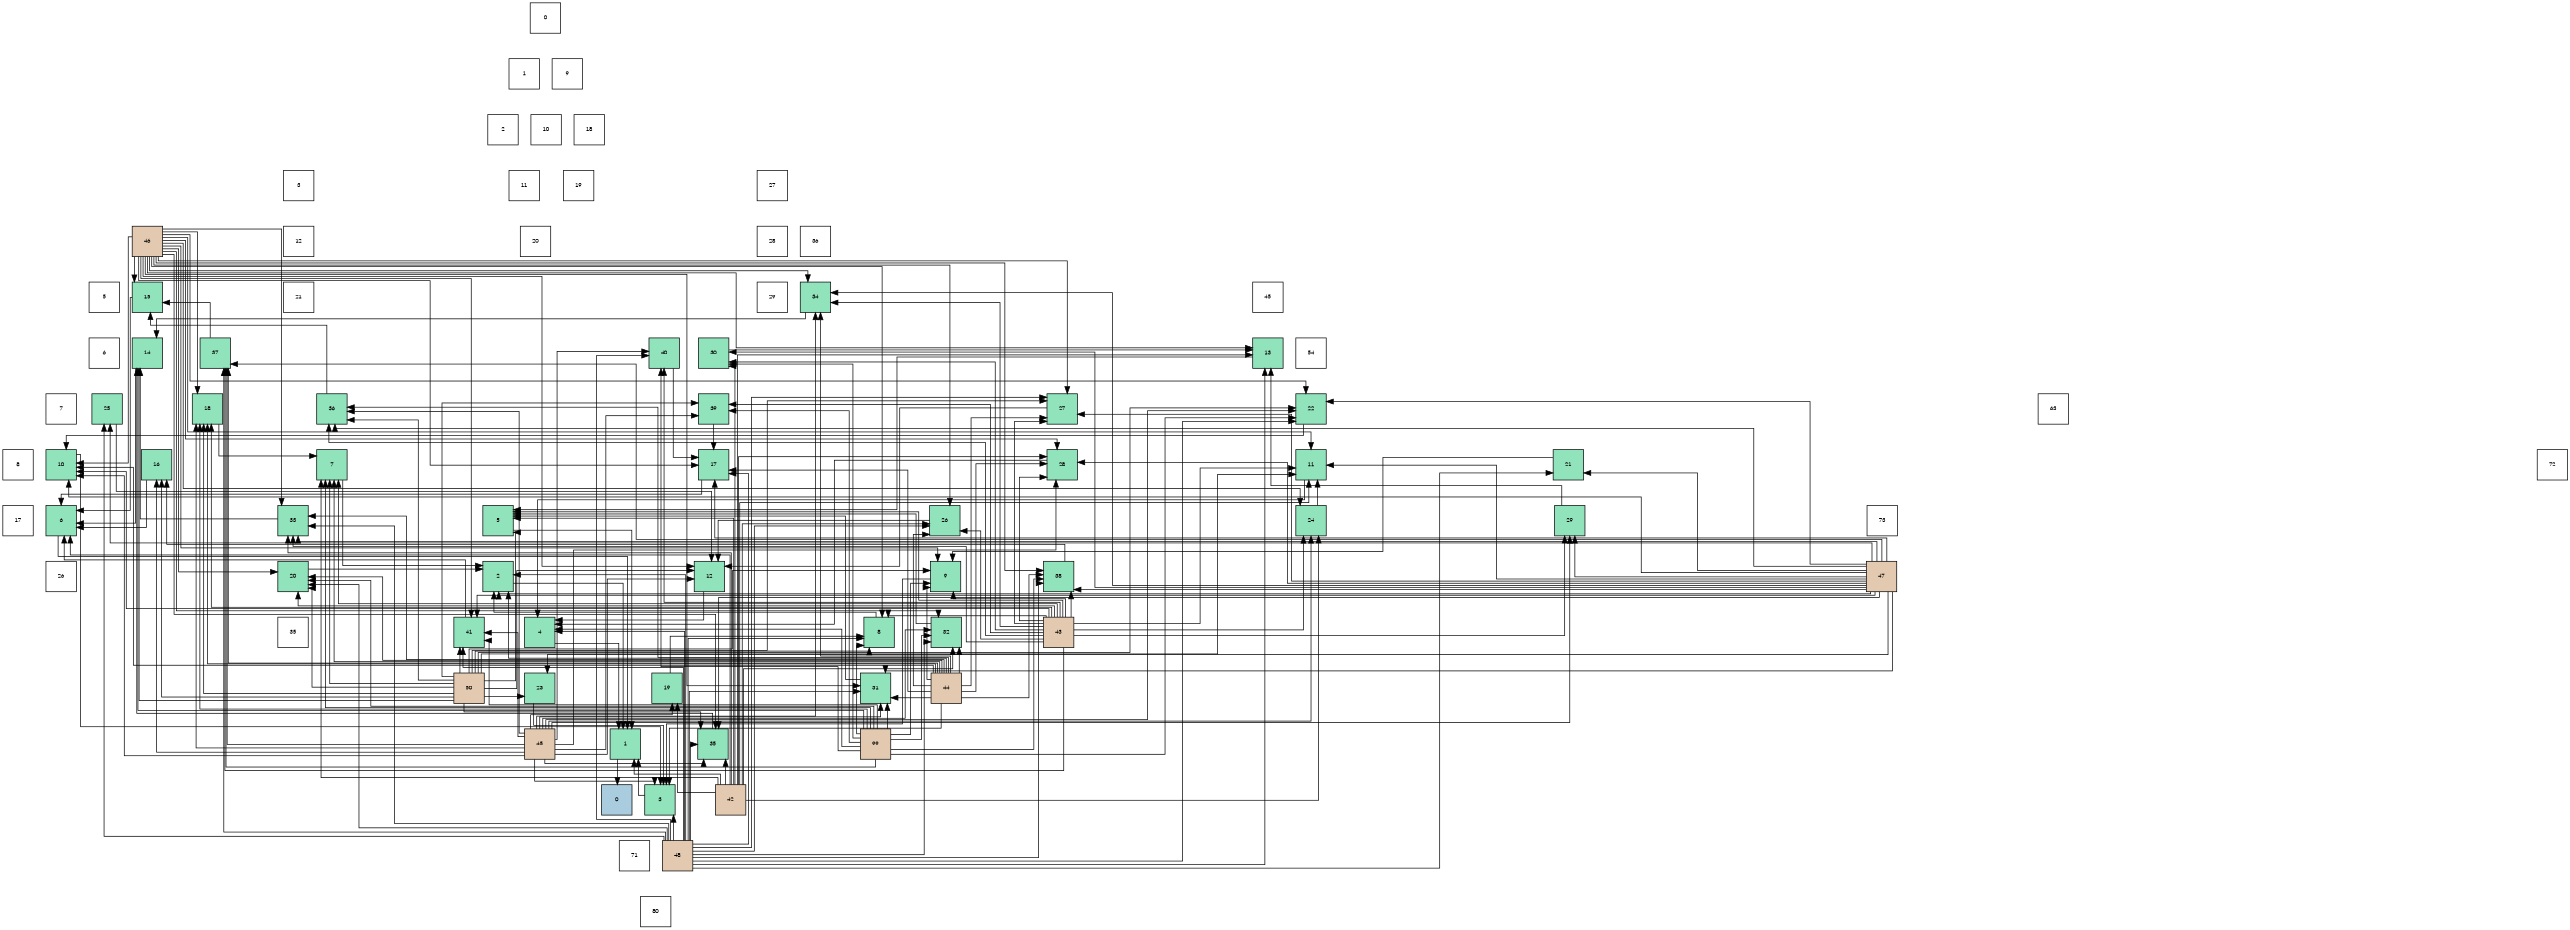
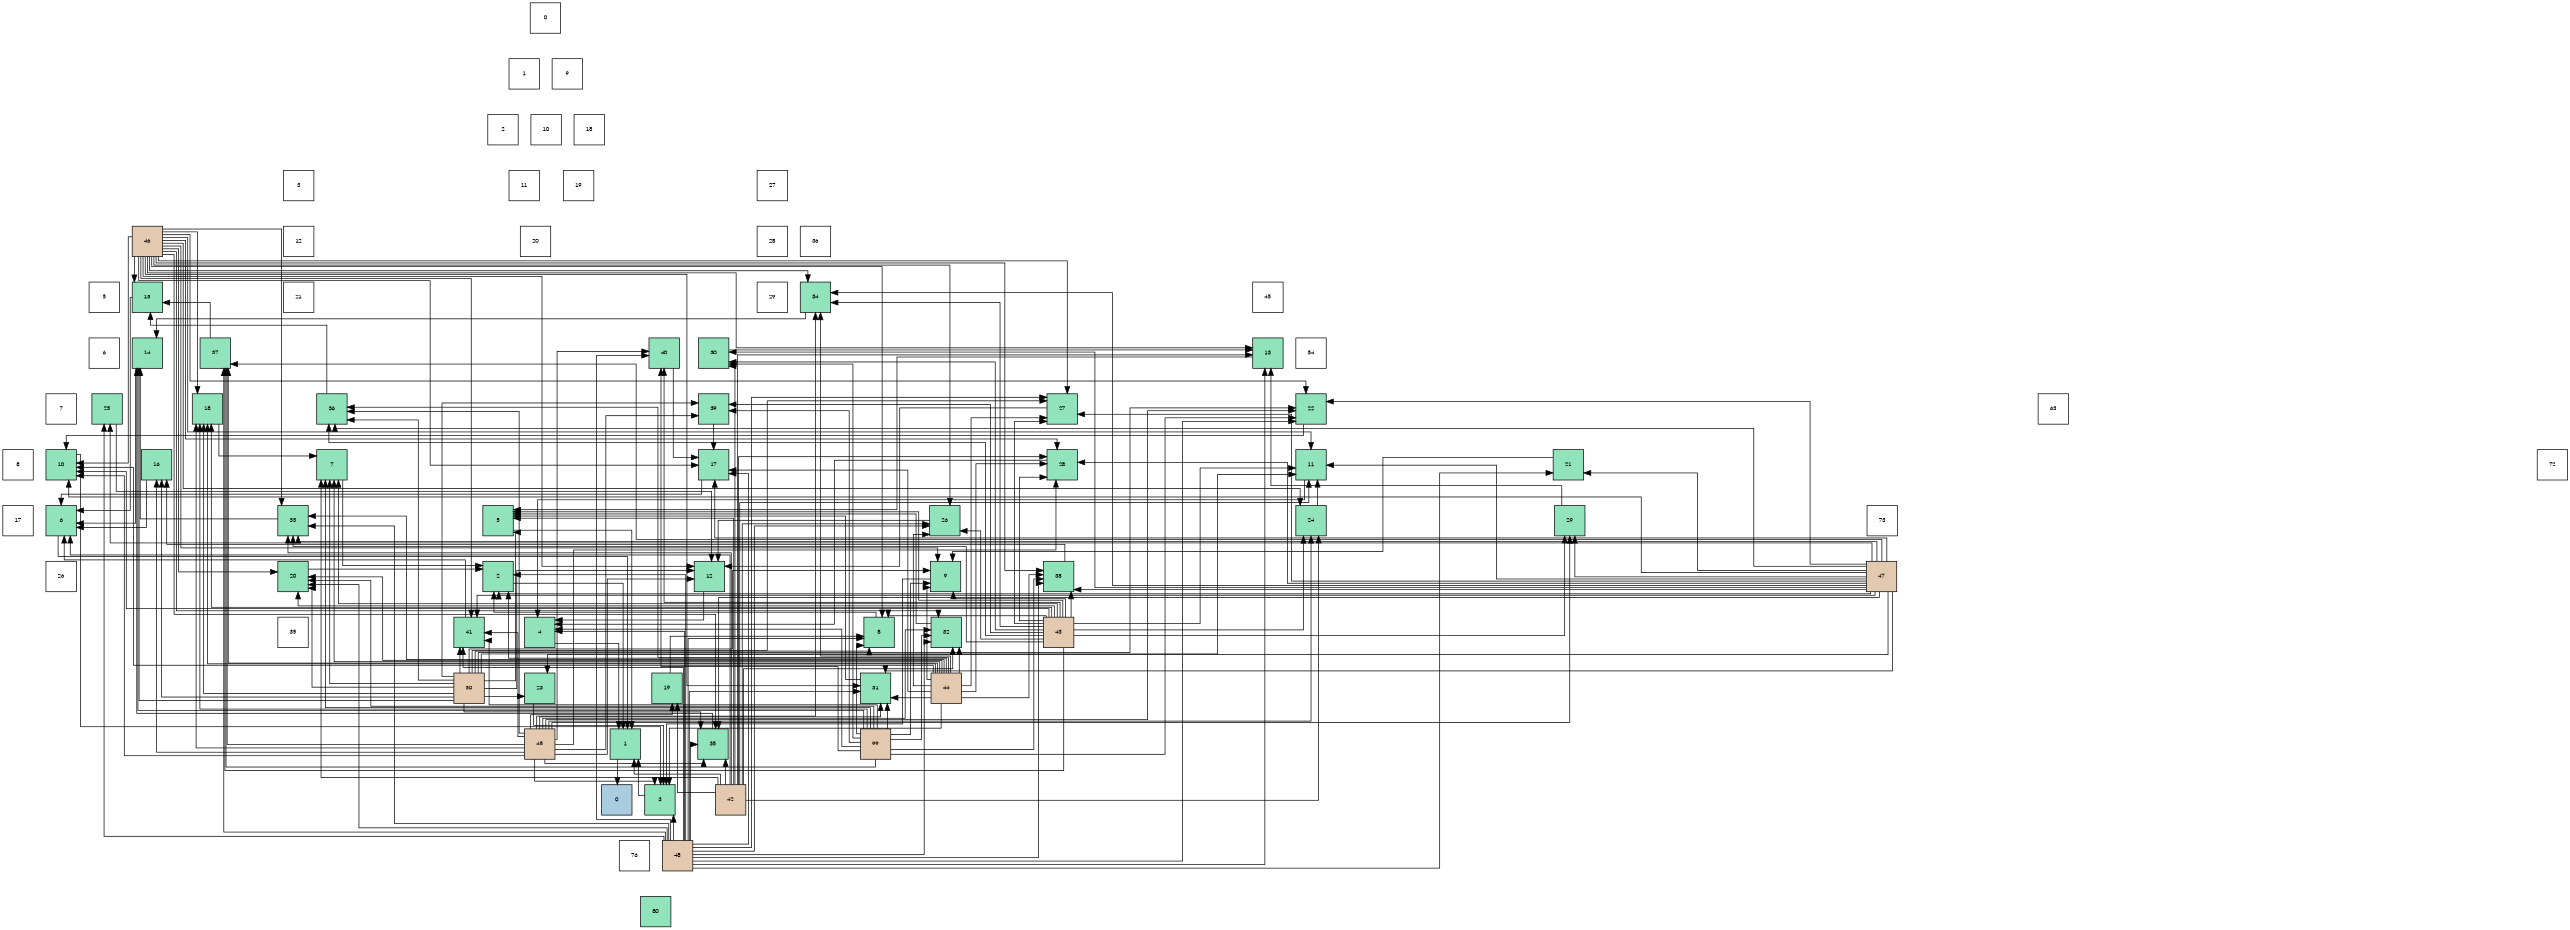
(634, 856) -> (634, 856)
(656, 912) -> (656, 912)
